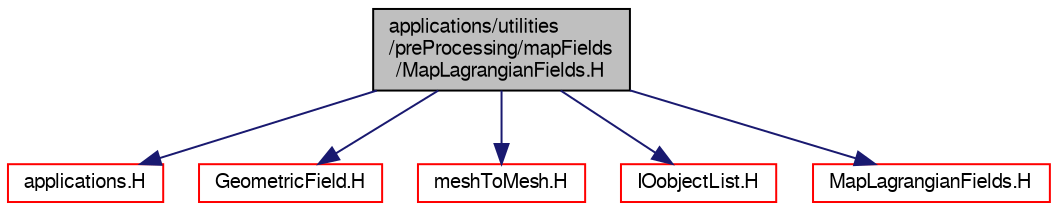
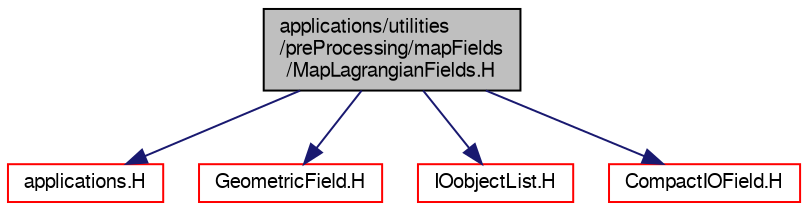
(502, 183) -> none
(931, 183) -> (705, 183)
